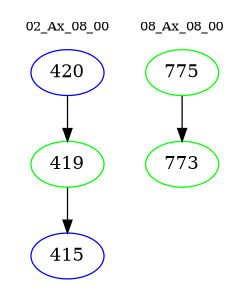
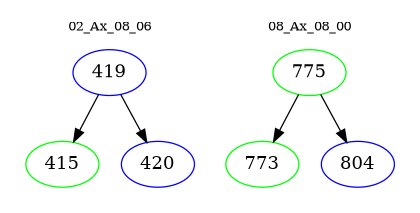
(68, 27) -> (110, 27)
(68, 112) -> (131, 113)
(68, 164) -> (110, 73)
none -> (358, 164)
(68, 256) -> (62, 164)
